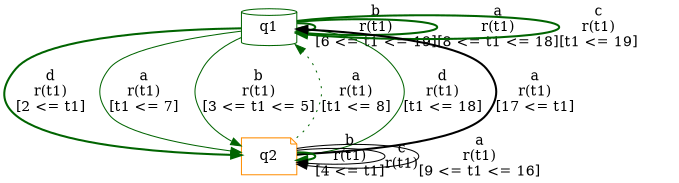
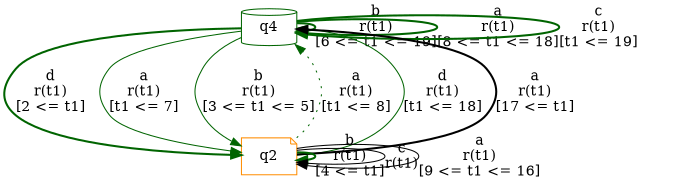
(269, 27) -> (269, 27)
